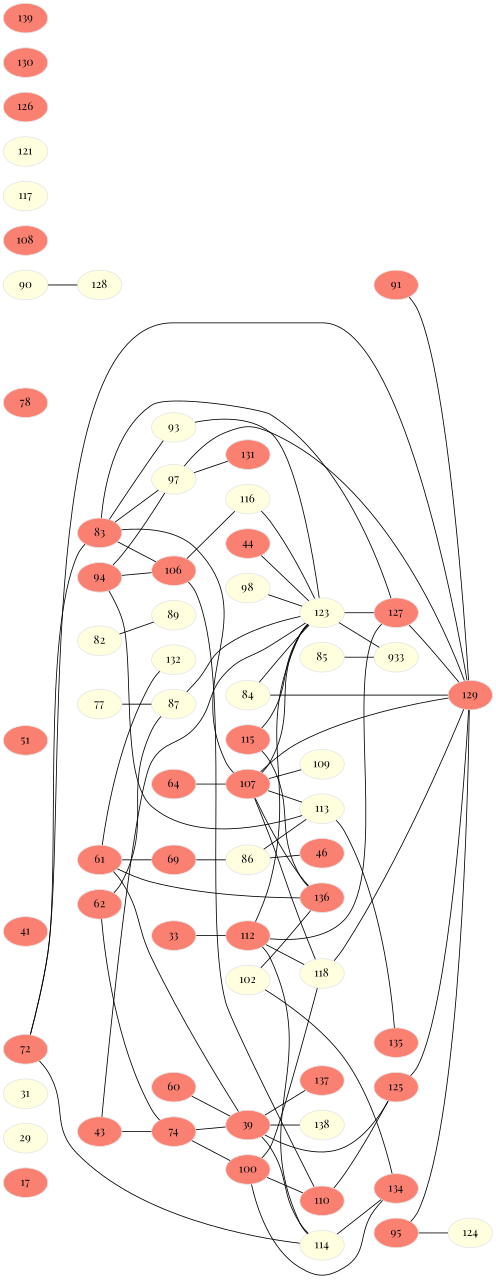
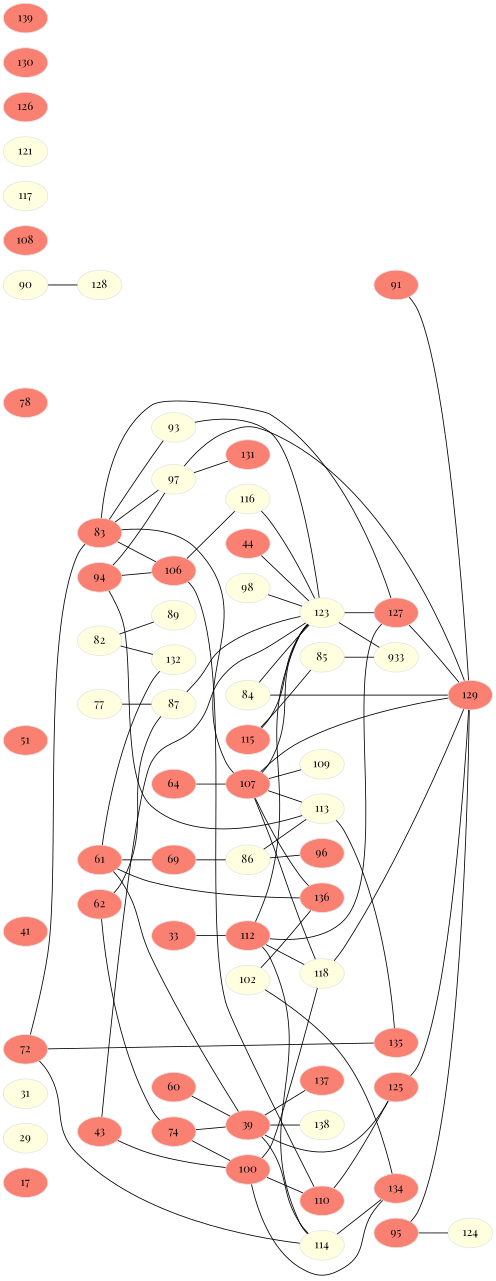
(102, 390) -> (211, 1046)
none -> (137, 650)
(285, 815) -> (295, 689)
(322, 853) -> (322, 853)
(137, 1132) -> (170, 1159)
